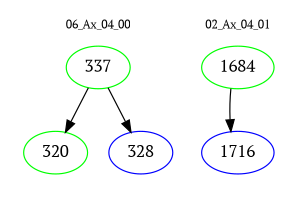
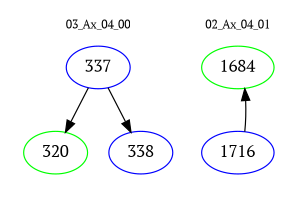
(98, 25) -> (98, 25)
(98, 67) -> (98, 67)
(230, 104) -> (246, 116)
(141, 153) -> (141, 153)
